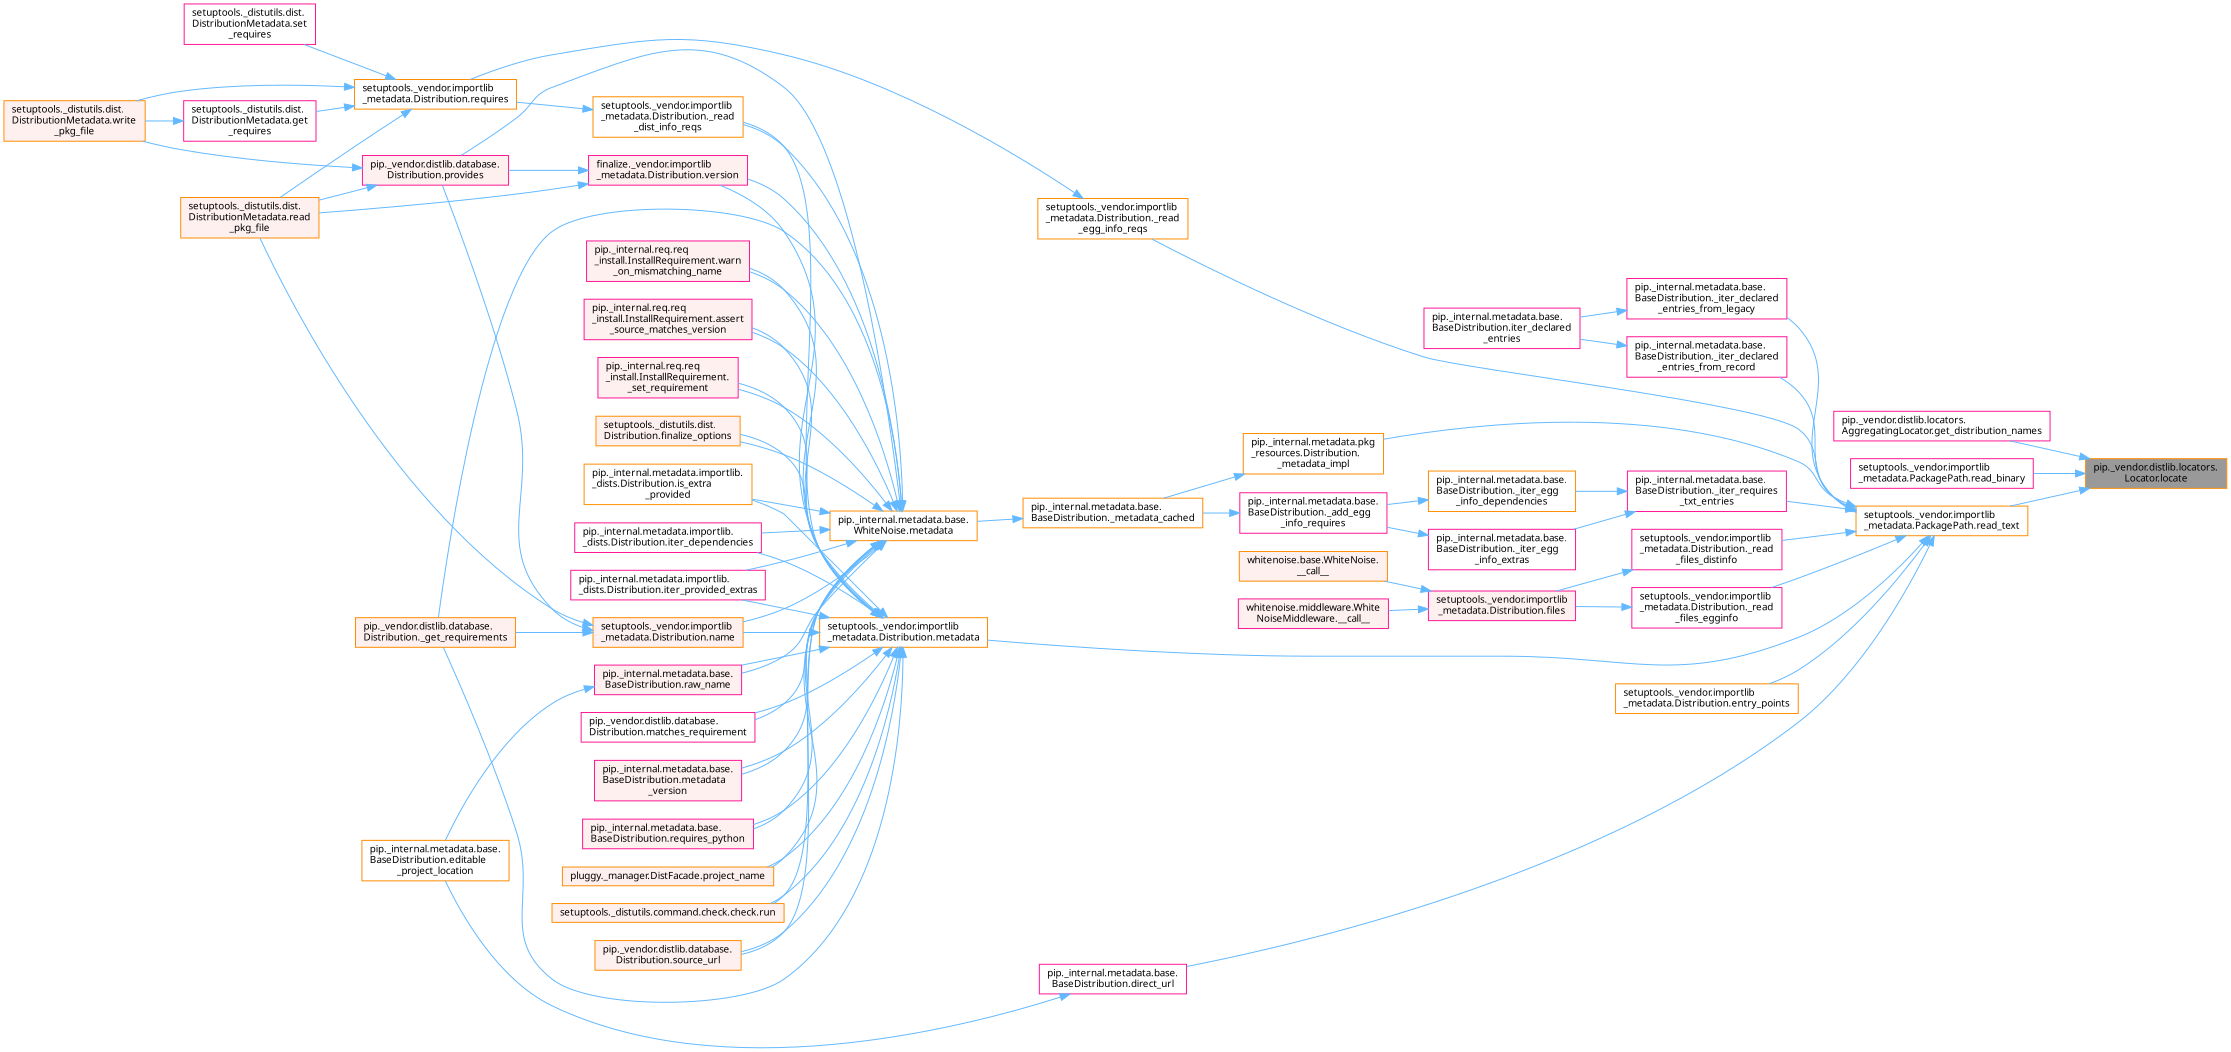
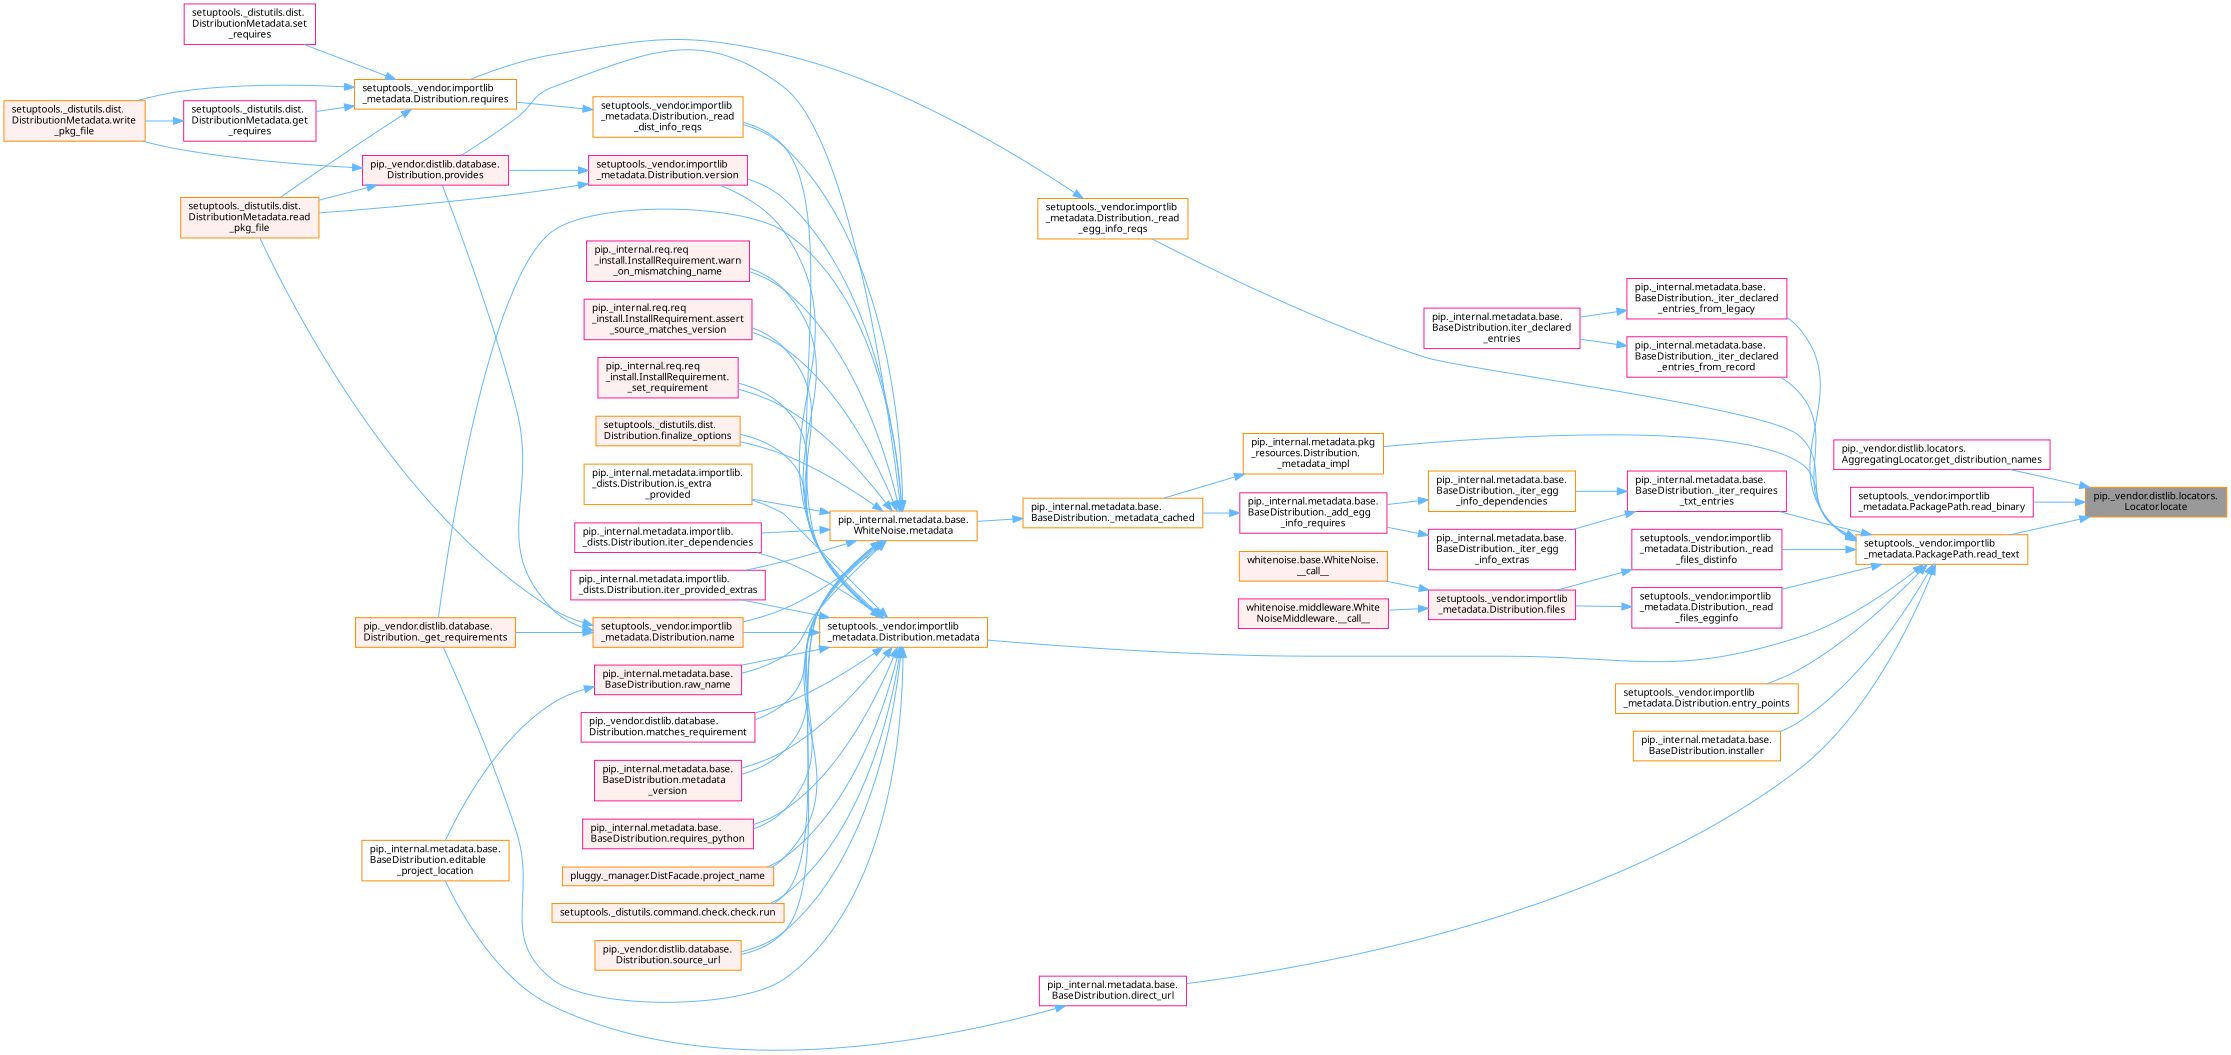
(668, 170) -> (668, 170)
none -> (1707, 746)
